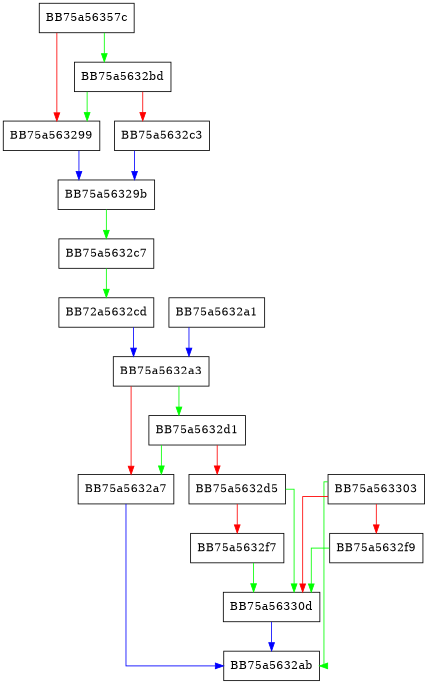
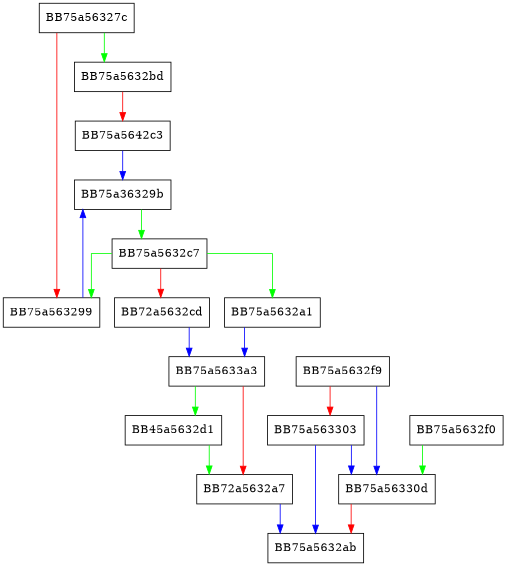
(87, 18) -> (87, 18)
(87, 102) -> (91, 261)
(162, 136) -> (123, 136)
(106, 195) -> (123, 195)
none -> (258, 254)
(106, 279) -> (161, 279)
(161, 371) -> (217, 371)
(197, 430) -> (173, 430)
(126, 489) -> (245, 489)
(237, 489) -> none
(376, 514) -> (330, 397)
(303, 528) -> (351, 456)
(237, 548) -> (456, 430)
(311, 557) -> (377, 426)
(324, 572) -> (316, 485)
(272, 632) -> (351, 514)
